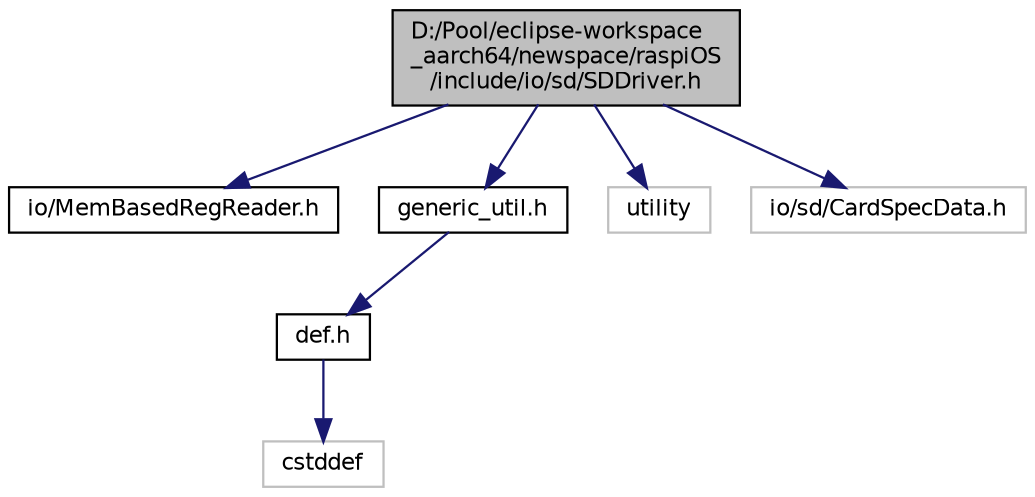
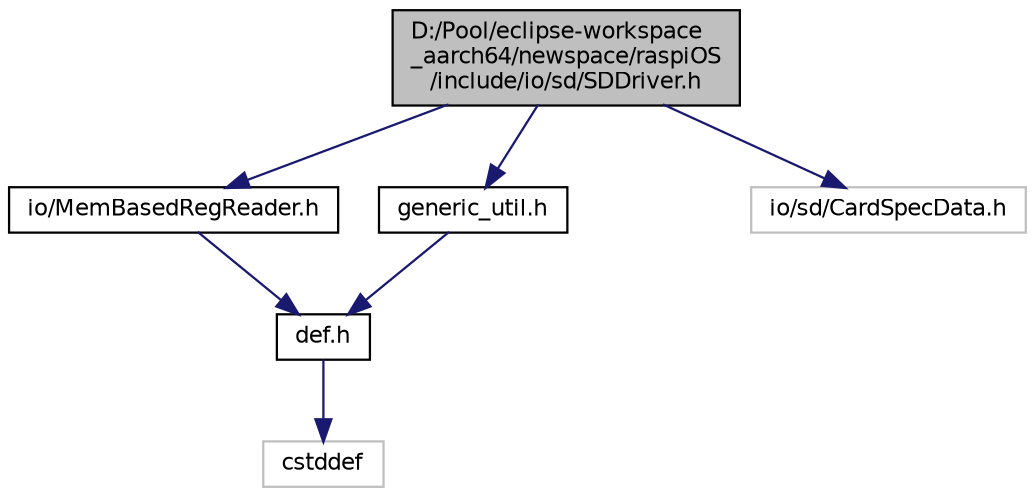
(659, 210) -> none
none -> (239, 266)
